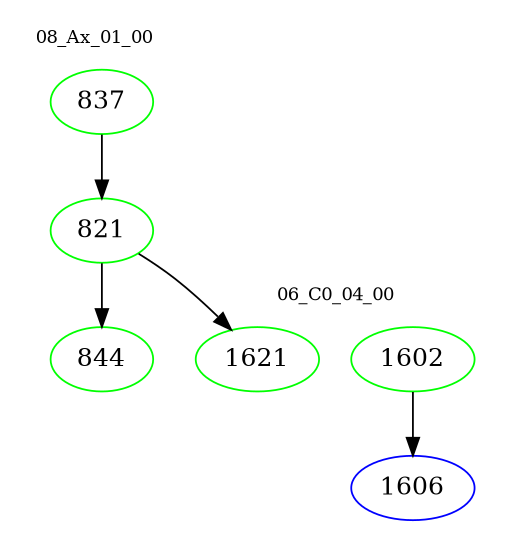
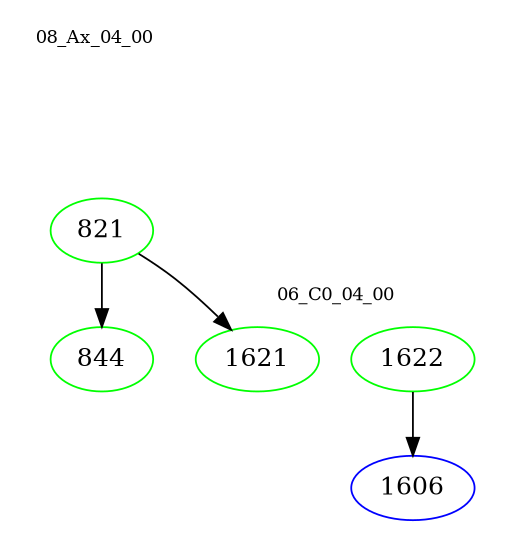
(95, 38) -> (95, 38)
(102, 102) -> none
(413, 359) -> (413, 359)
